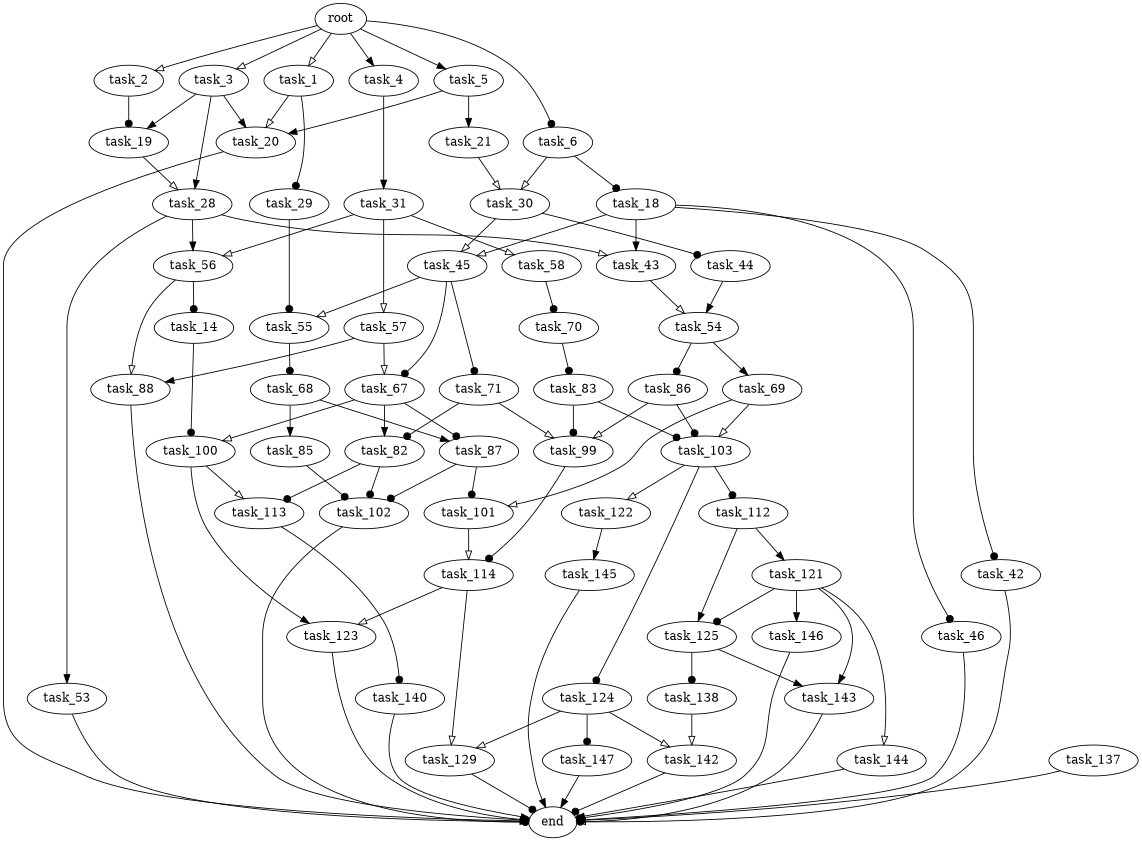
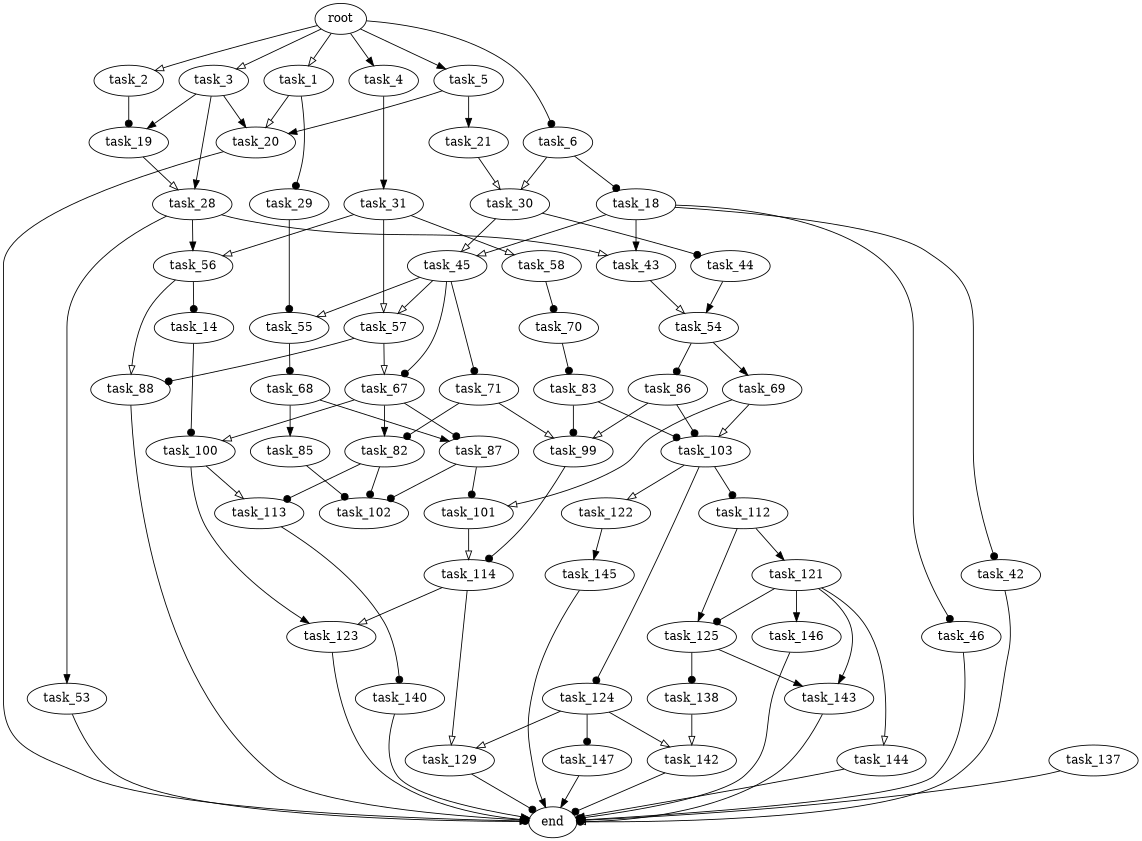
none -> (419, 294)
(263, 361) -> (263, 361)
(281, 751) -> none
